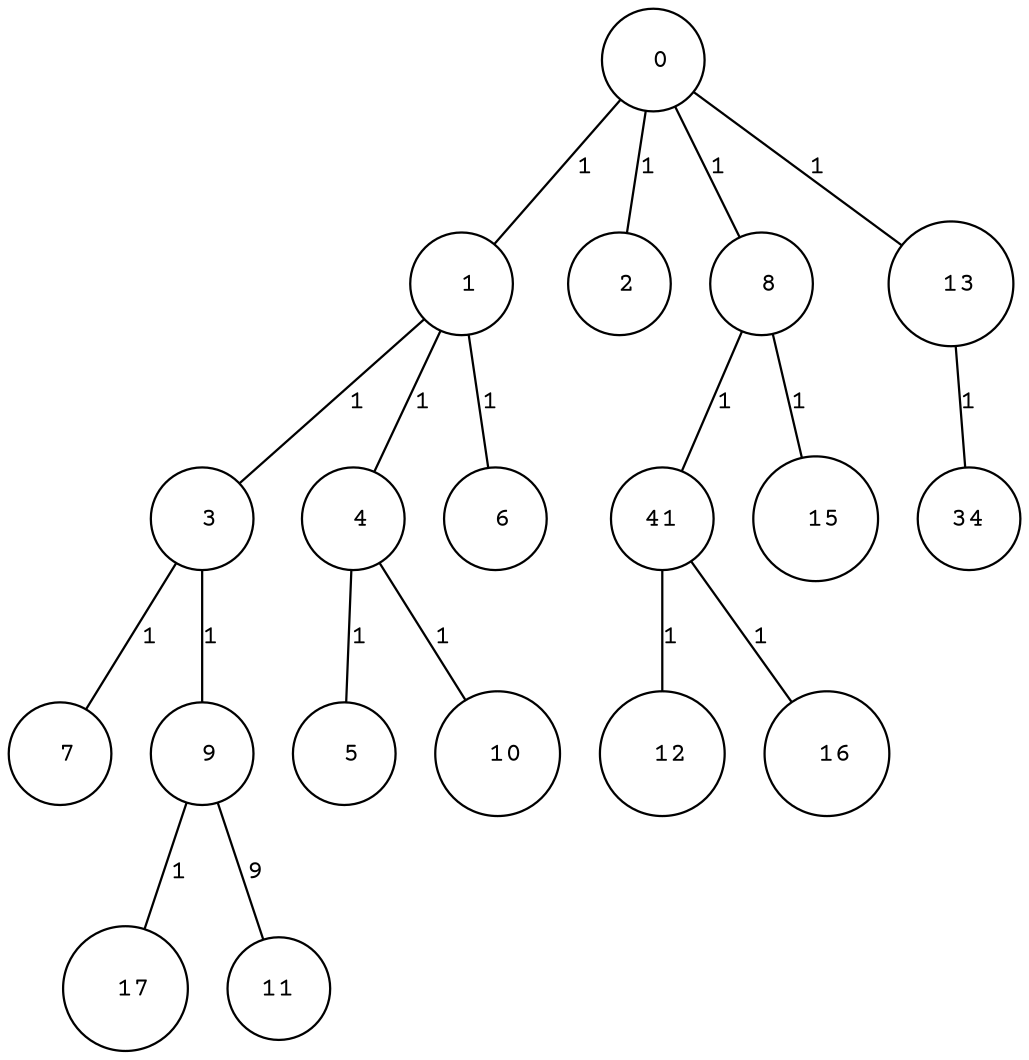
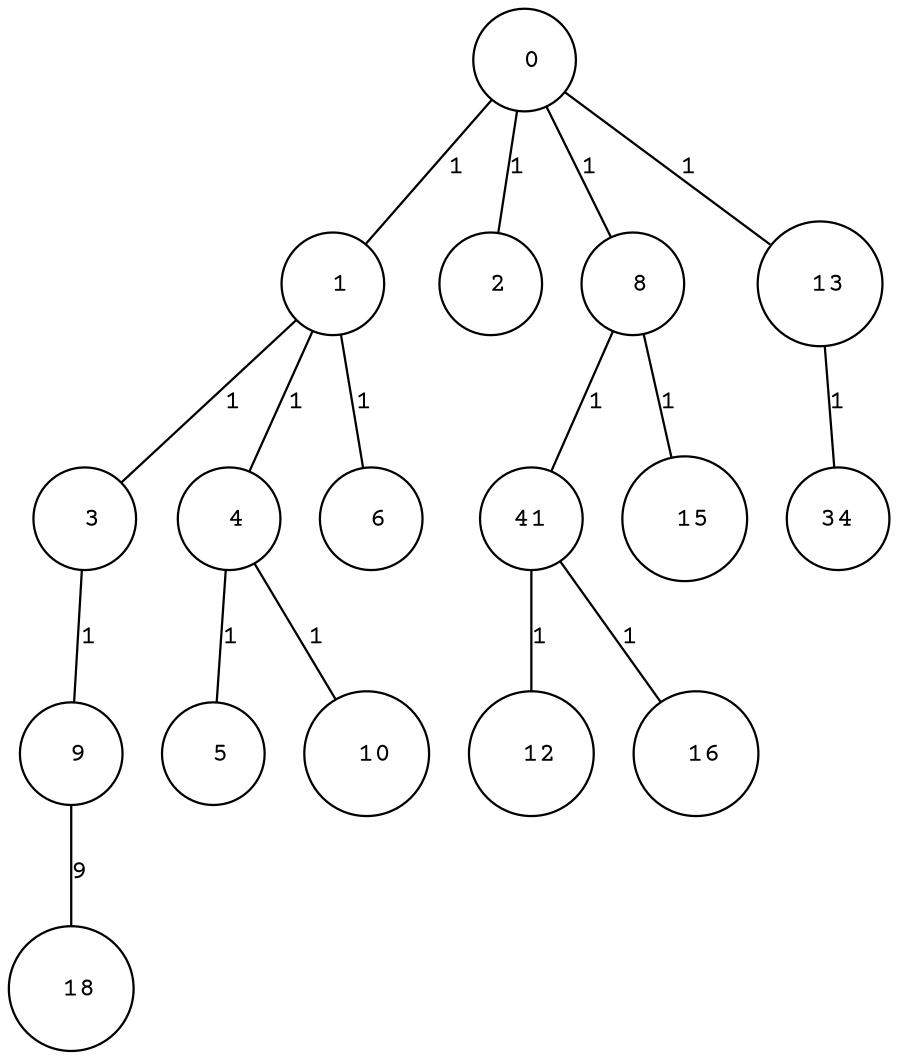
(60, 754) -> none
(125, 989) -> none
(279, 989) -> (71, 989)
